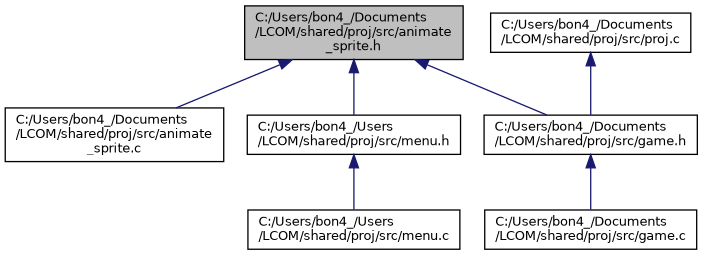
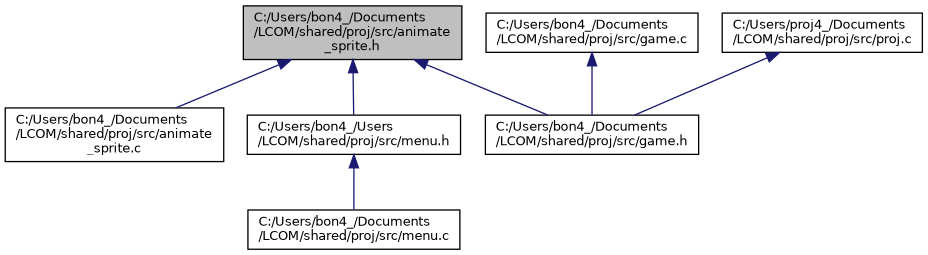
(591, 33) -> (822, 33)
(591, 189) -> (592, 90)
(354, 230) -> (354, 230)
